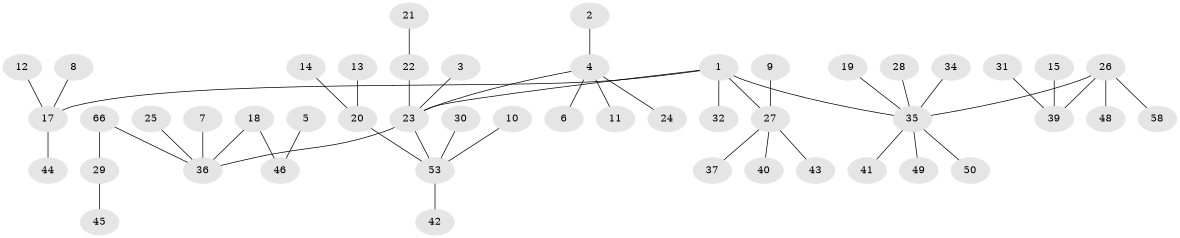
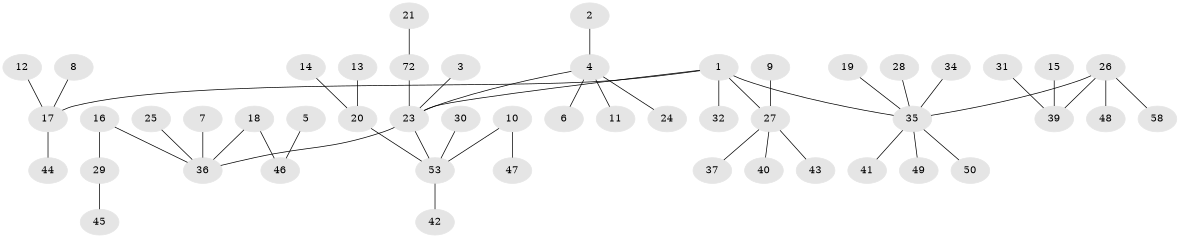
(409, 67) -> (409, 67)
(100, 119) -> (100, 119)
none -> (512, 171)
